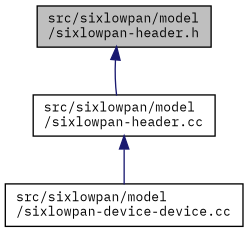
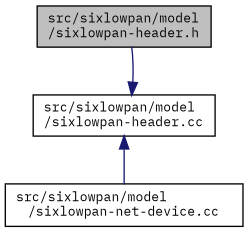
(115, 78) -> (133, 64)
(124, 205) -> (124, 205)
